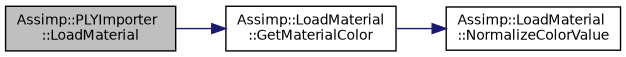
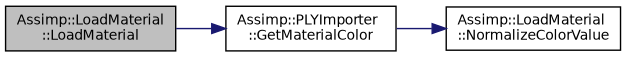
(91, 29) -> (91, 29)
(311, 29) -> (311, 29)
